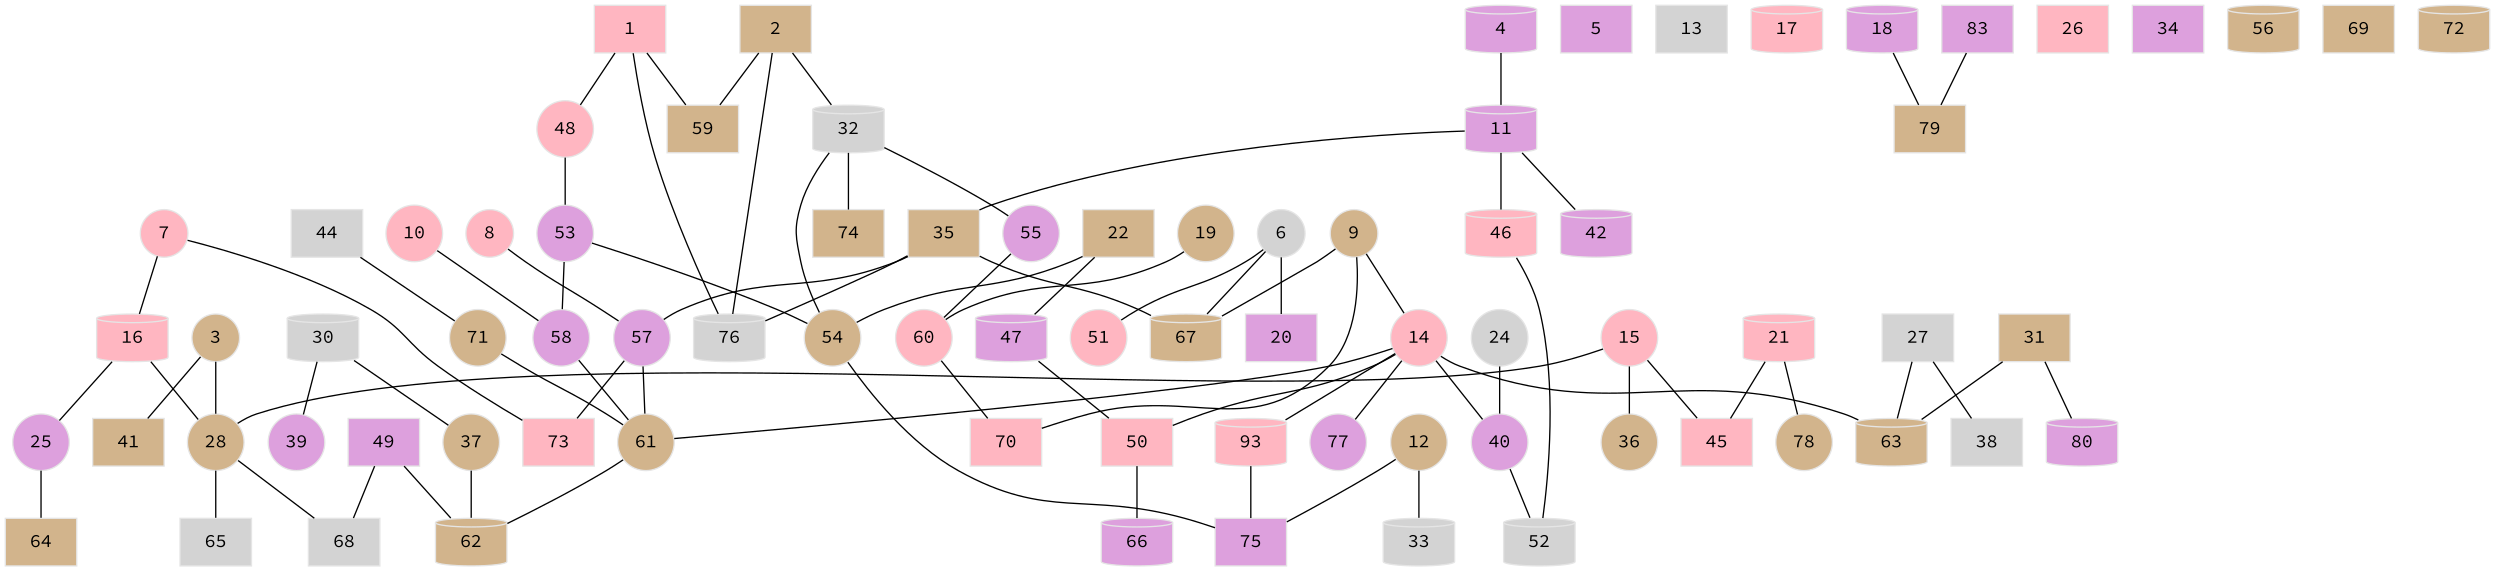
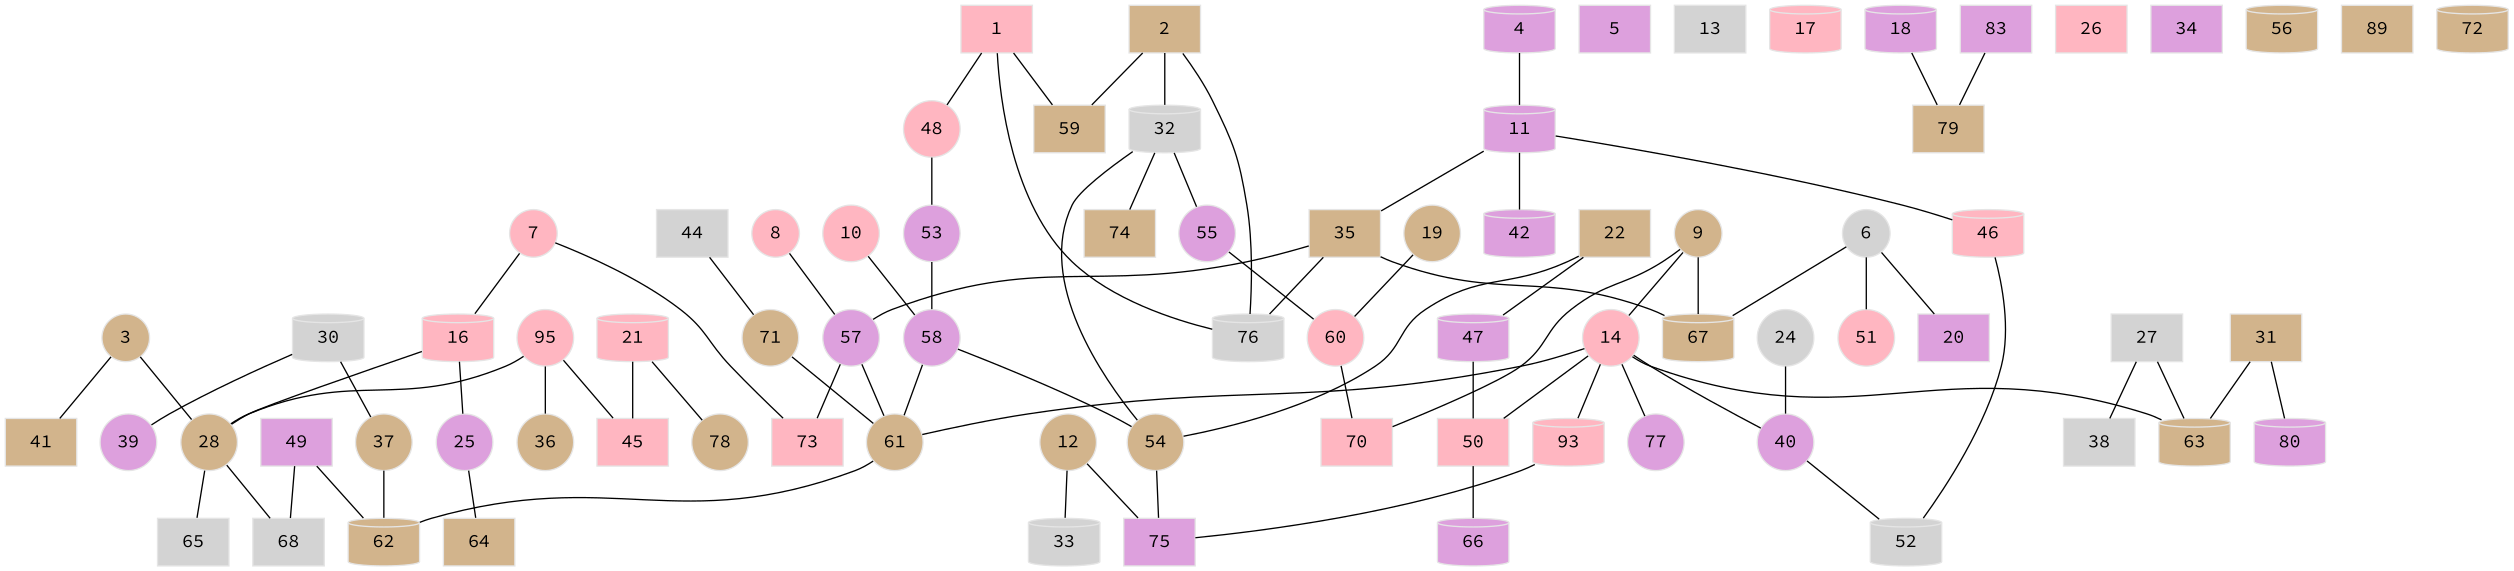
(2359, 29) -> (2377, 29)
(690, 276) -> (1046, 385)
(1629, 338) -> (545, 338)
